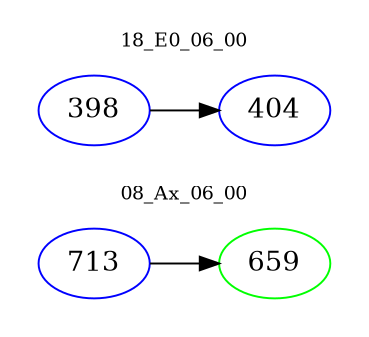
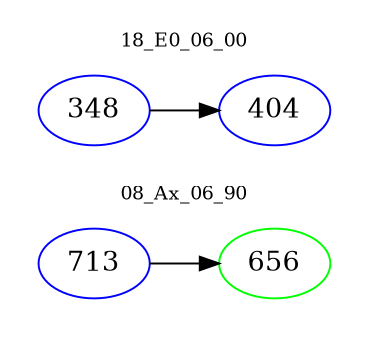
(94, 110) -> (94, 110)
(184, 195) -> (184, 195)
(275, 264) -> (275, 264)
